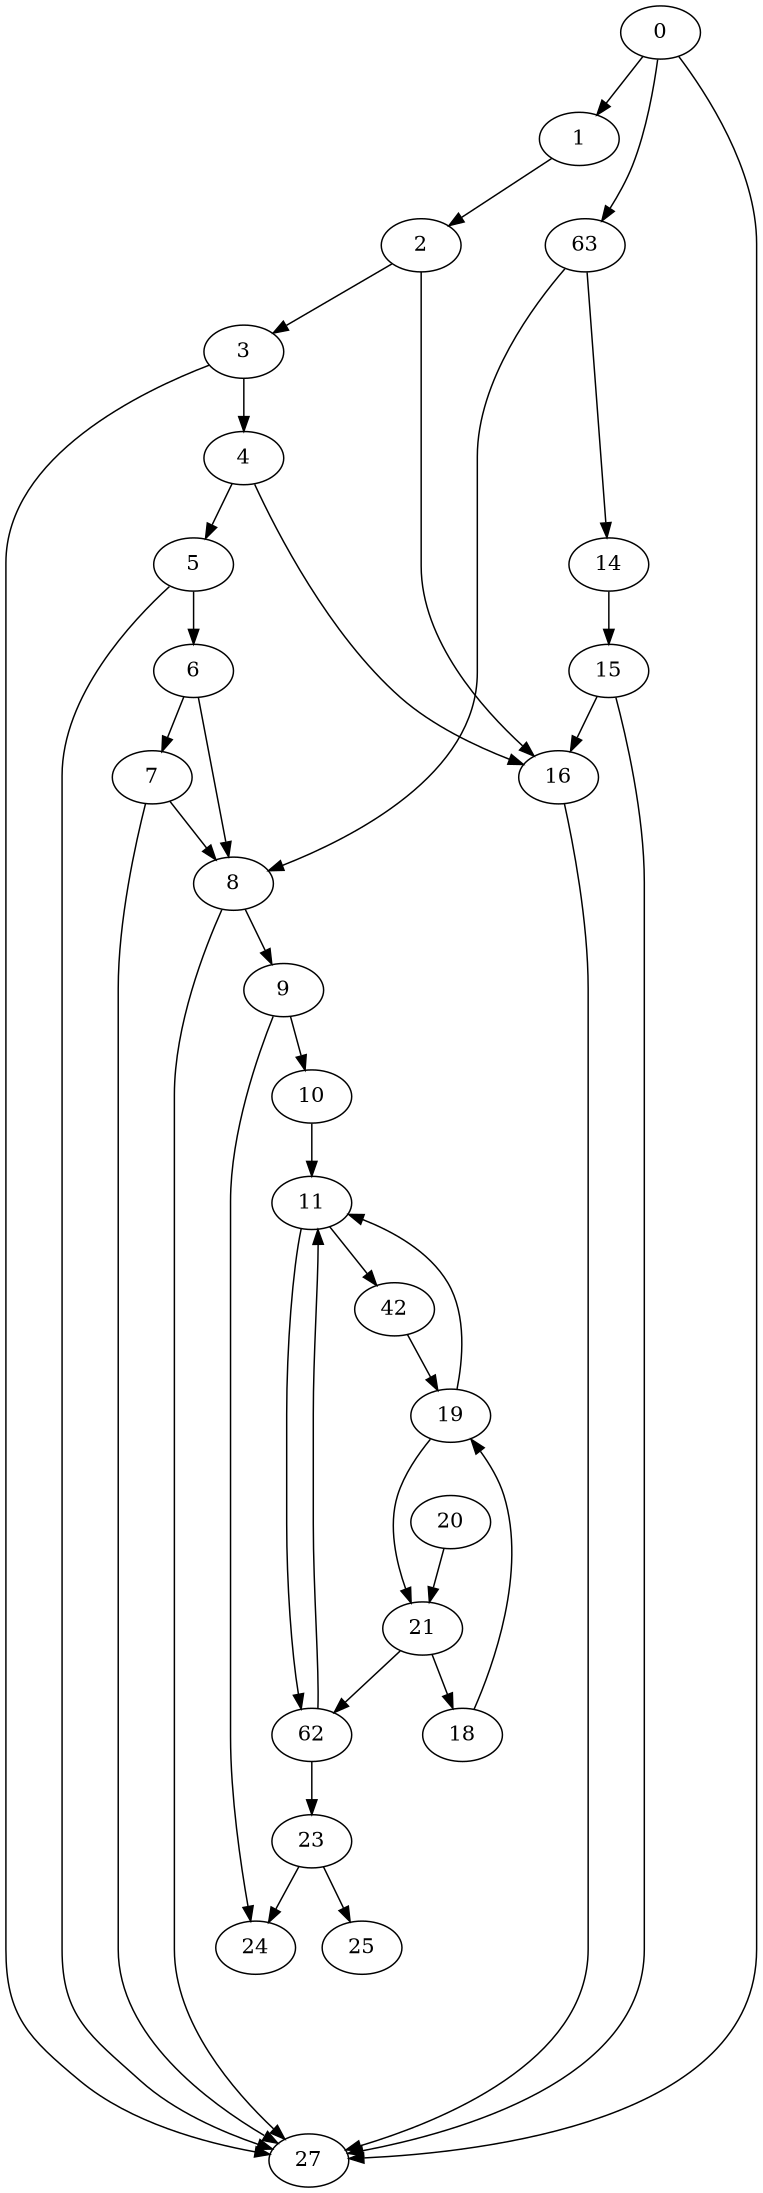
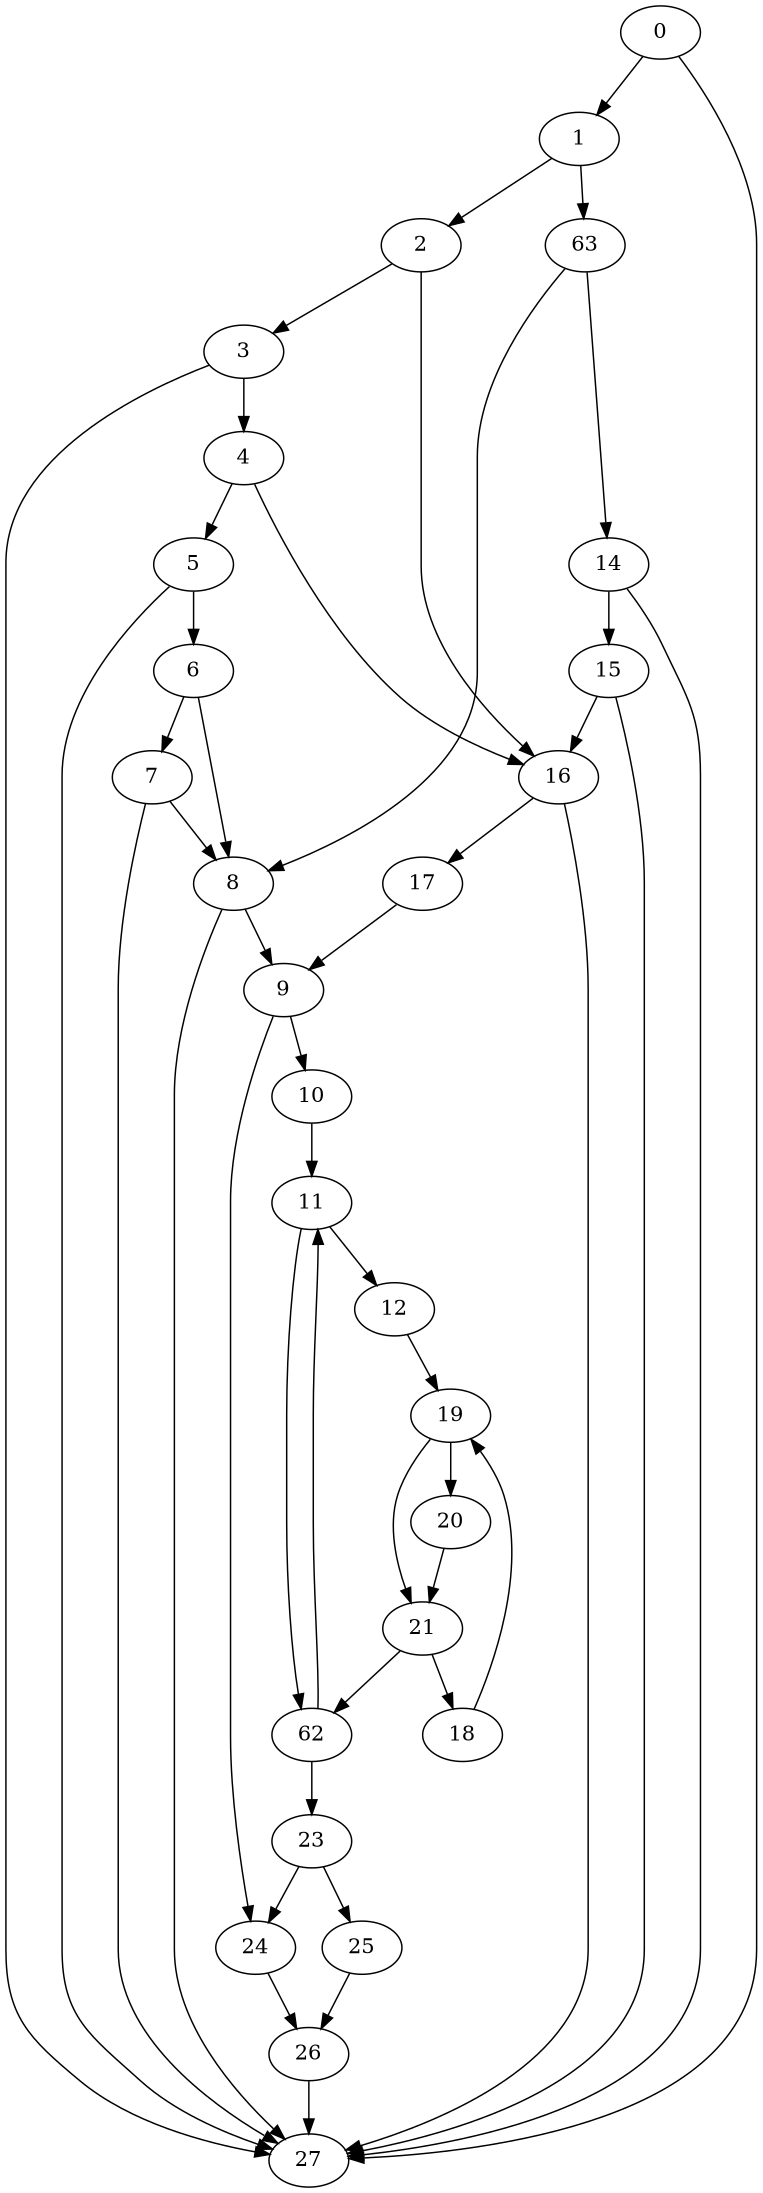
(642, 137) -> (582, 185)
none -> (423, 884)
(448, 1283) -> (451, 1462)
(395, 1309) -> (395, 1309)
none -> (700, 1475)
none -> (309, 2054)
